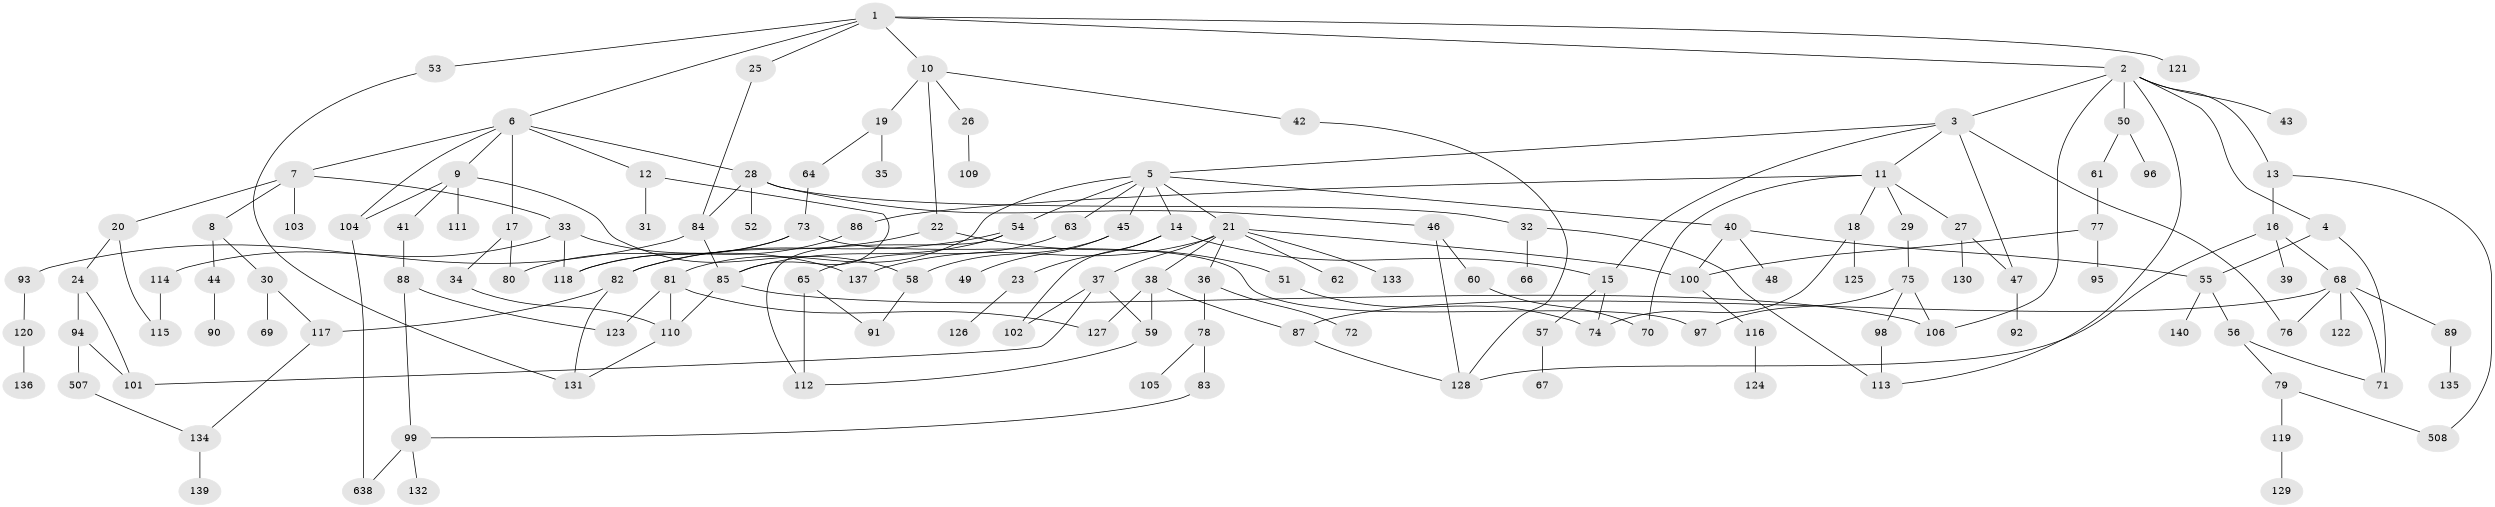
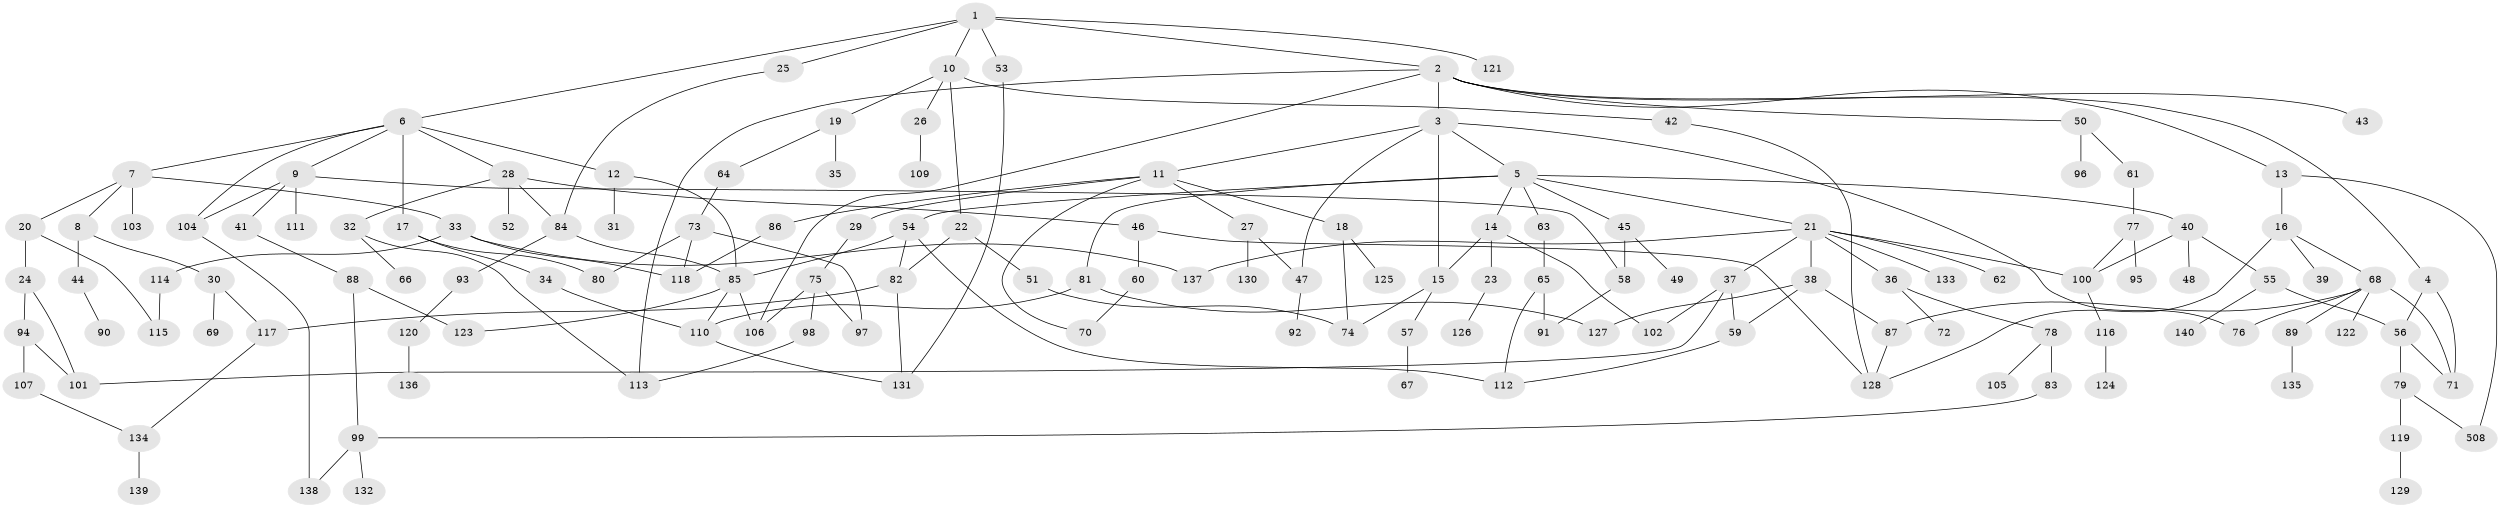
(2267, 255) -> (2417, 302)
(643, 306) -> (604, 317)
(79, 386) -> (24, 386)
(363, 491) -> (309, 491)
